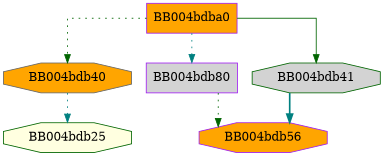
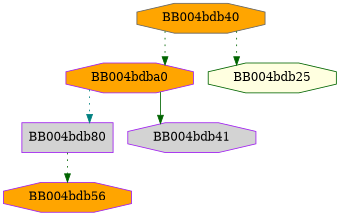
(89, 18) -> (165, 44)
(192, 18) -> (130, 78)
(316, 78) -> (192, 138)
(67, 104) -> (237, 44)
(290, 104) -> none
